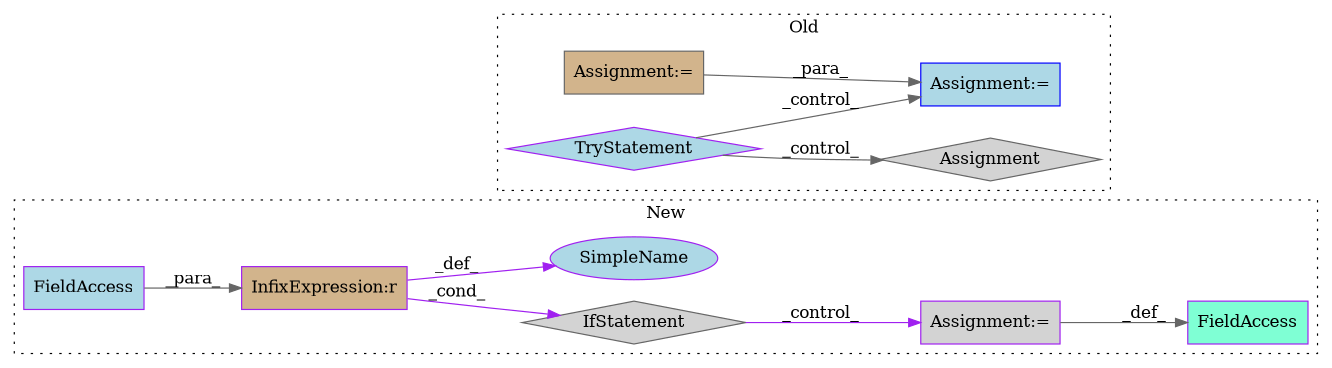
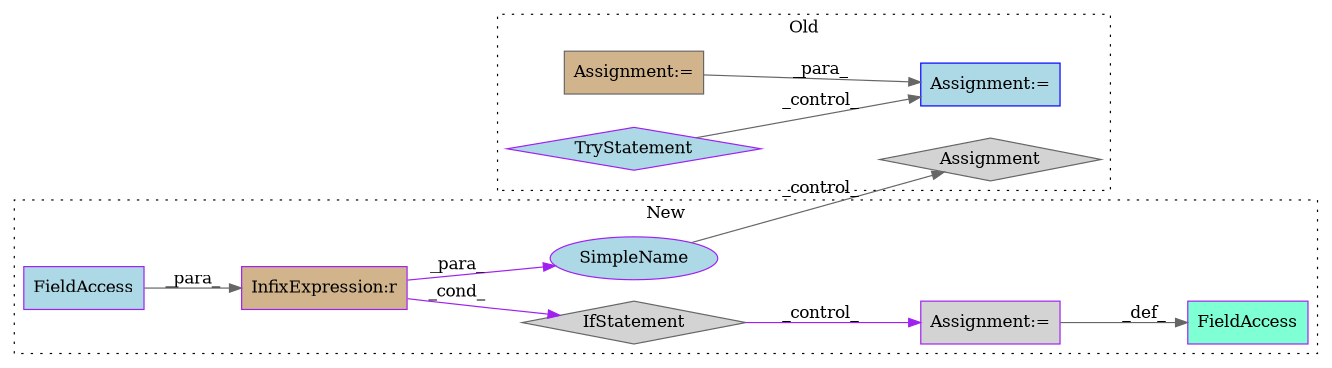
(797, 159) -> (812, 209)
(457, 265) -> (457, 265)
